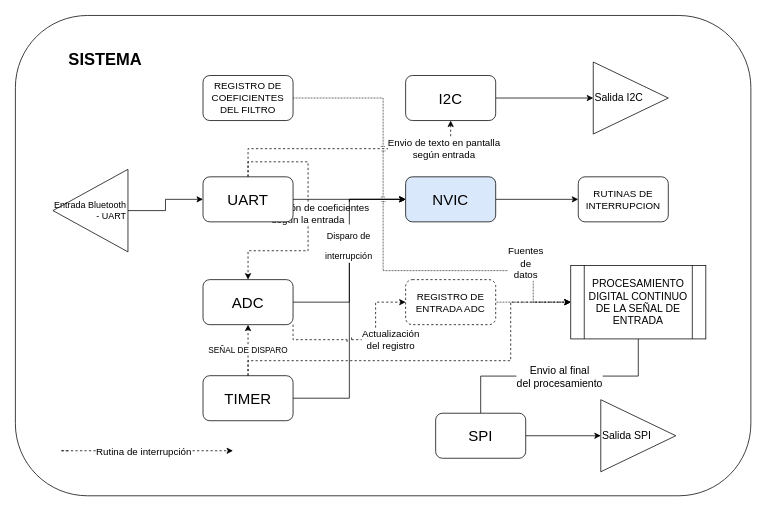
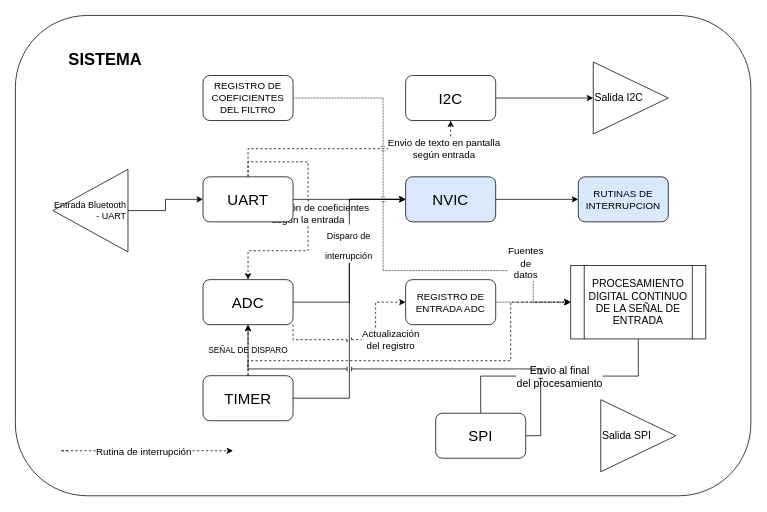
(623, 199) -> (623, 199)
(450, 302) -> (450, 302)
(567, 435) -> (390, 369)
